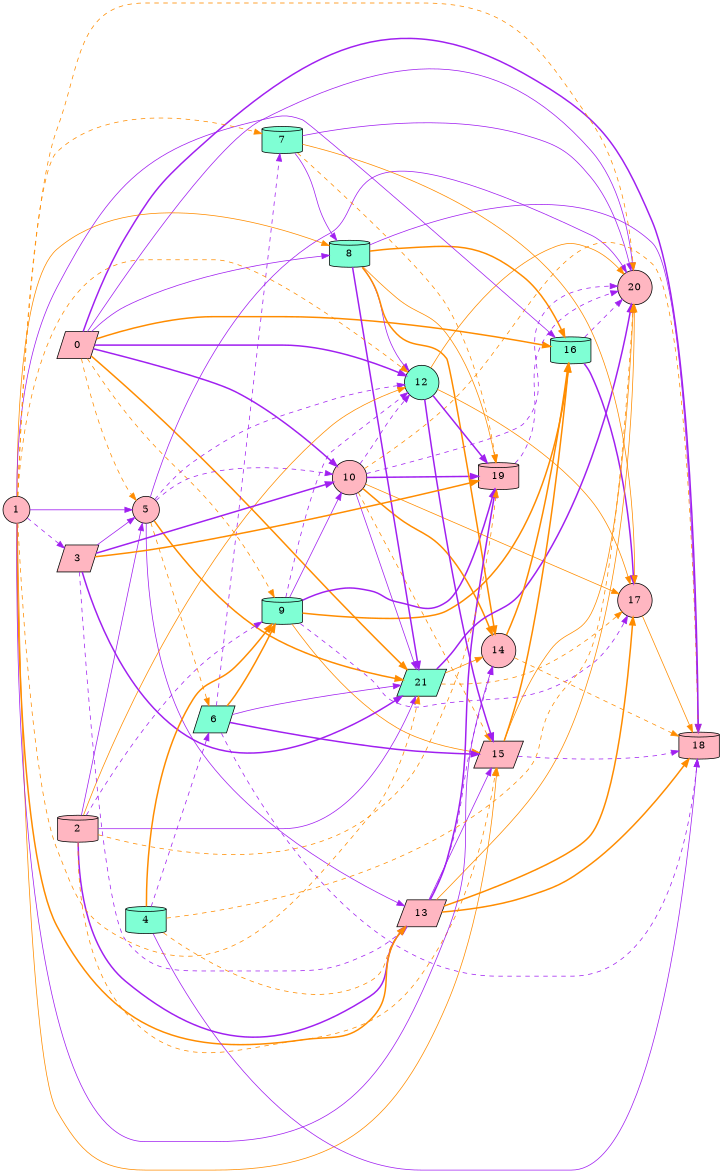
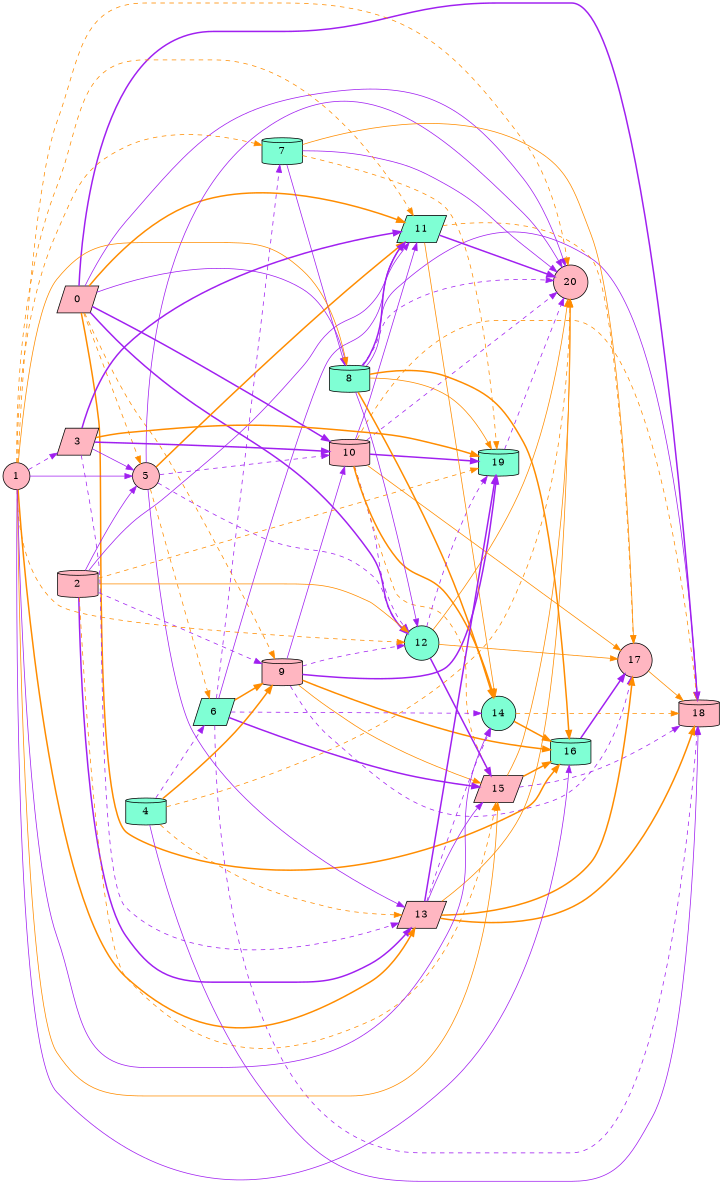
(601, 321) -> (442, 290)
(454, 422) -> (450, 553)
(499, 476) -> (499, 463)
(350, 478) -> (350, 453)
(282, 611) -> (282, 672)
(499, 651) -> (499, 713)
(422, 683) -> (422, 229)
none -> (352, 713)
